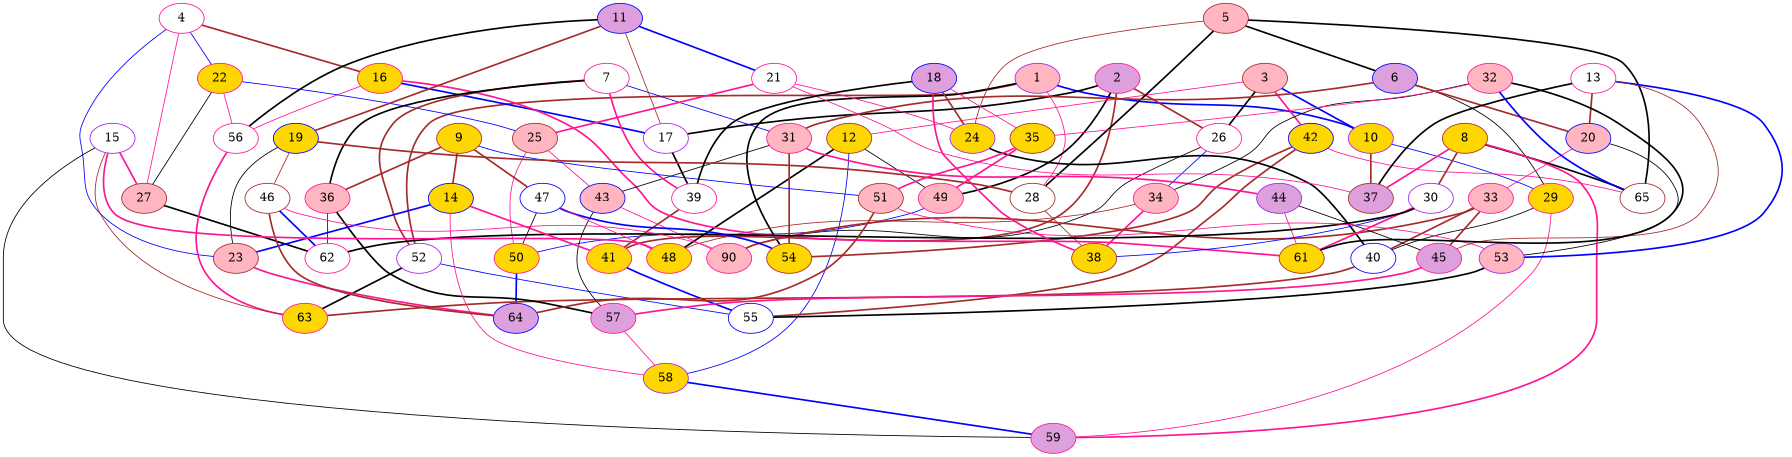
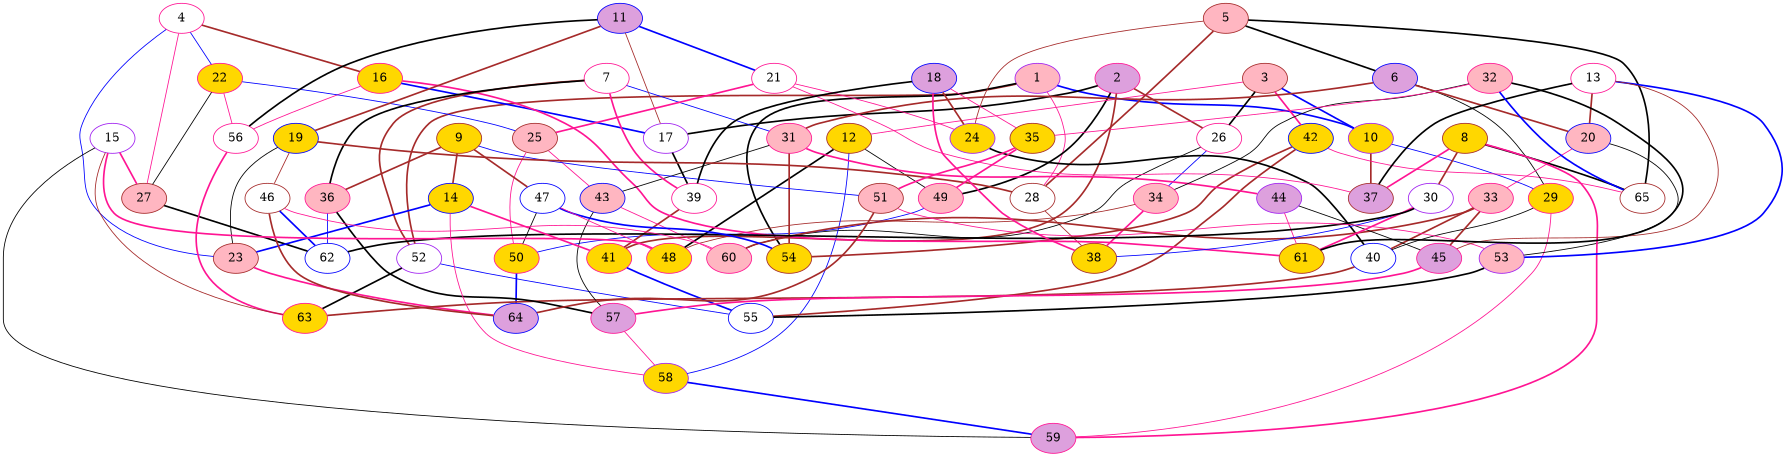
(1130, 109) -> (1130, 109)
(328, 258) -> (328, 258)
(729, 258) -> (729, 258)
